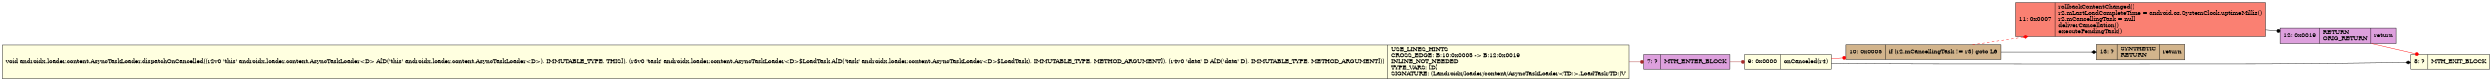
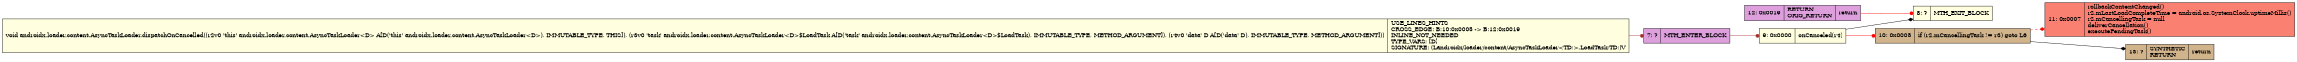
(2271, 30) -> none
